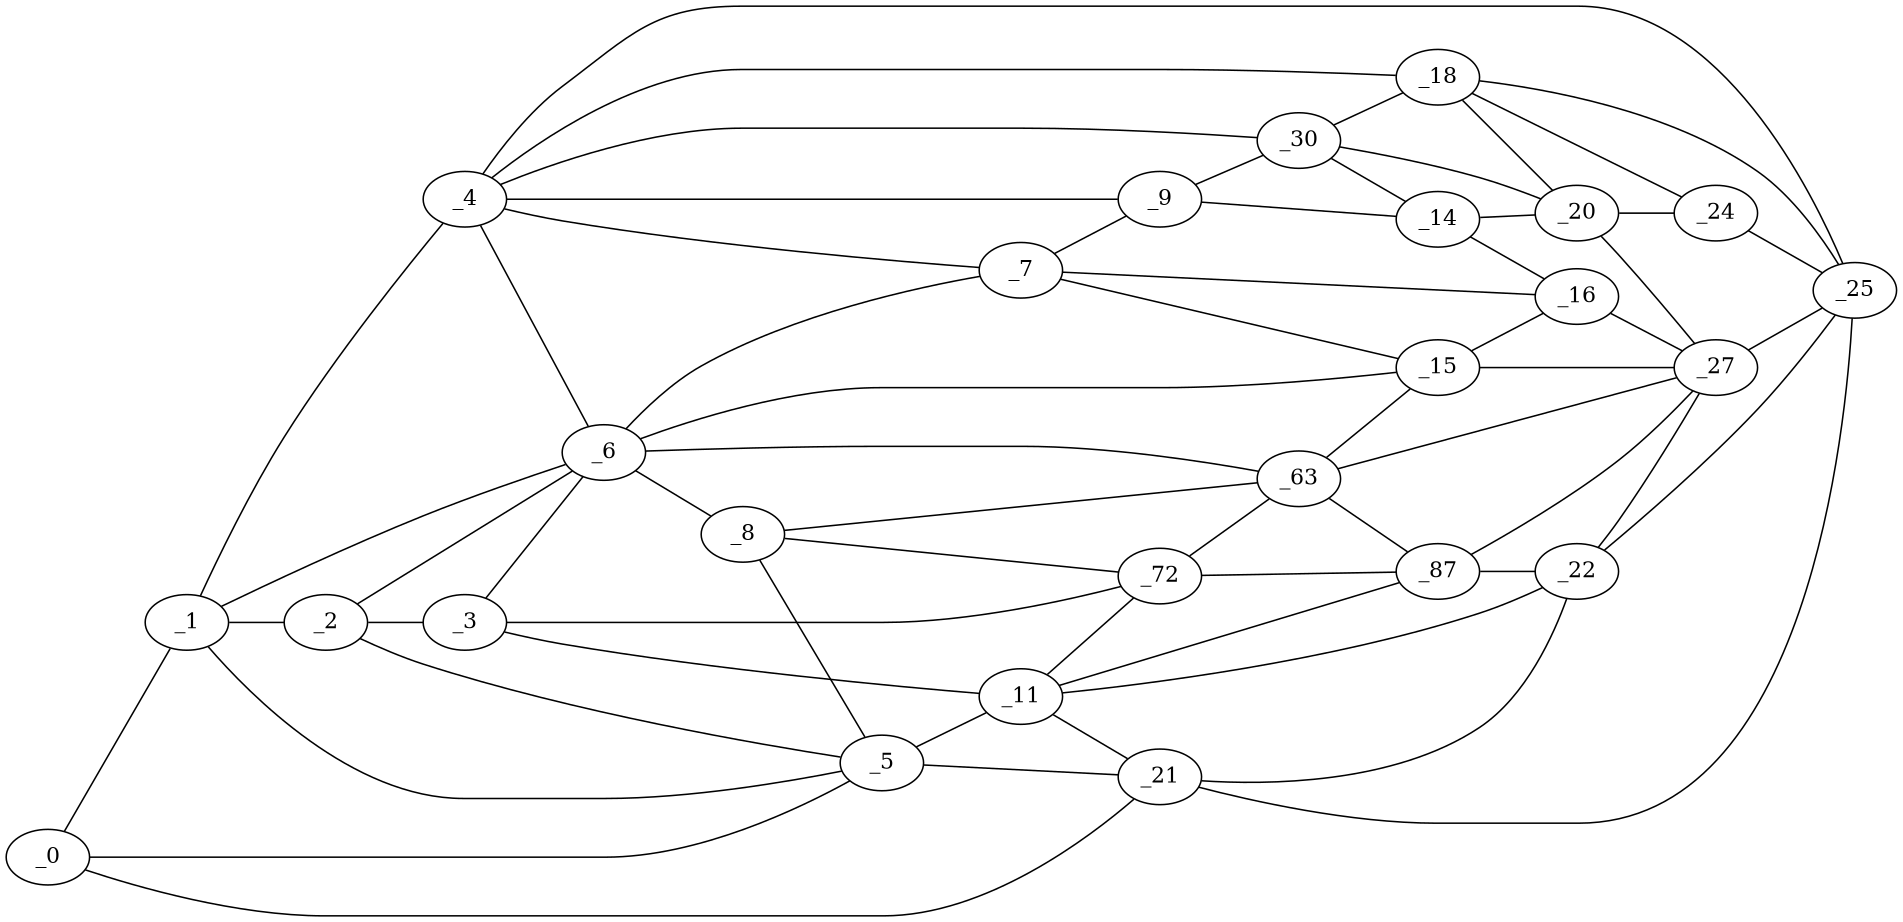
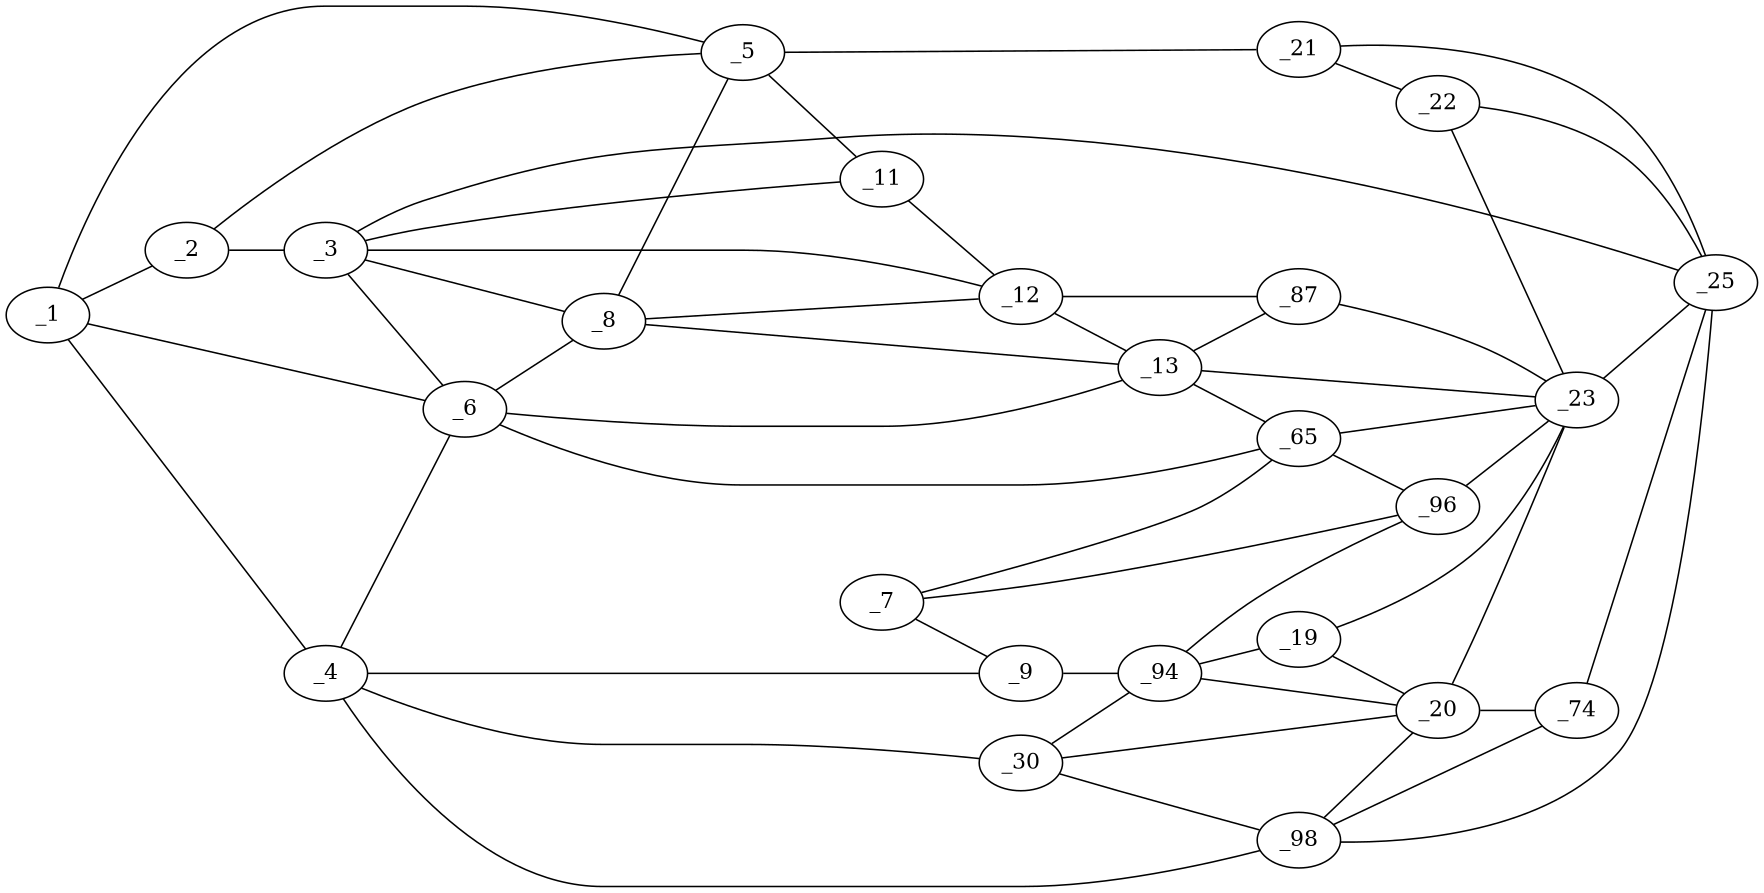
(1194, 6) -> (1019, 138)
(1438, 77) -> (1299, 840)
(1229, 170) -> none
(1716, 213) -> (1577, 710)
(1438, 219) -> (1160, 673)
(741, 245) -> none
none -> (465, 286)
(1577, 297) -> (1438, 507)
(790, 326) -> none
(1438, 368) -> (1299, 439)
(1716, 368) -> (1577, 400)
(1299, 479) -> (1160, 368)
(465, 537) -> none
(1508, 571) -> none
(1160, 576) -> (1021, 297)
(1229, 634) -> none
none -> (1299, 639)
(1306, 657) -> none
(1090, 737) -> none
(48, 857) -> none
